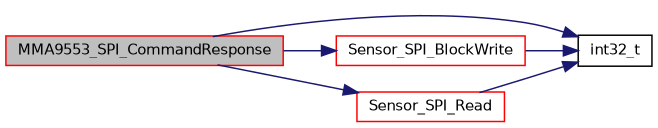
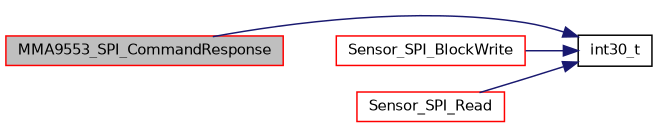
(302, 51) -> none
(615, 51) -> (615, 51)
(281, 77) -> none
